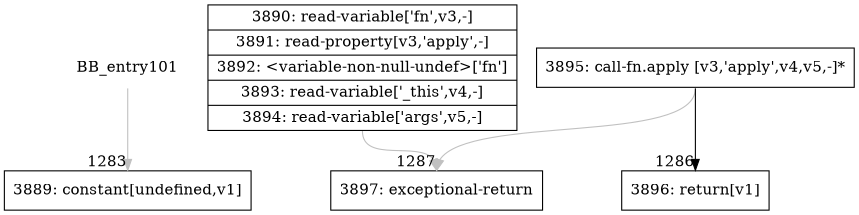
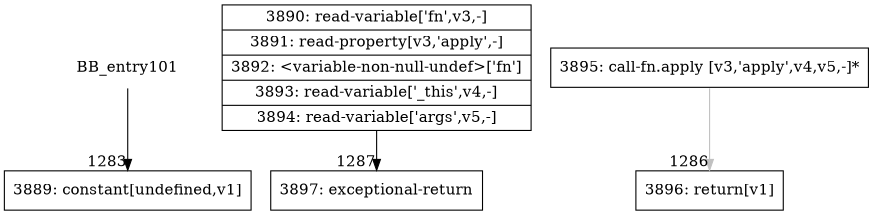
(128, 124) -> (128, 124)
(695, 124) -> (710, 124)
(571, 129) -> none
(394, 150) -> (377, 145)
